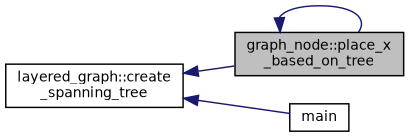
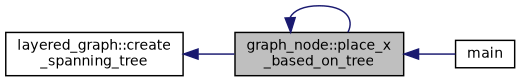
(244, 107) -> (437, 54)
